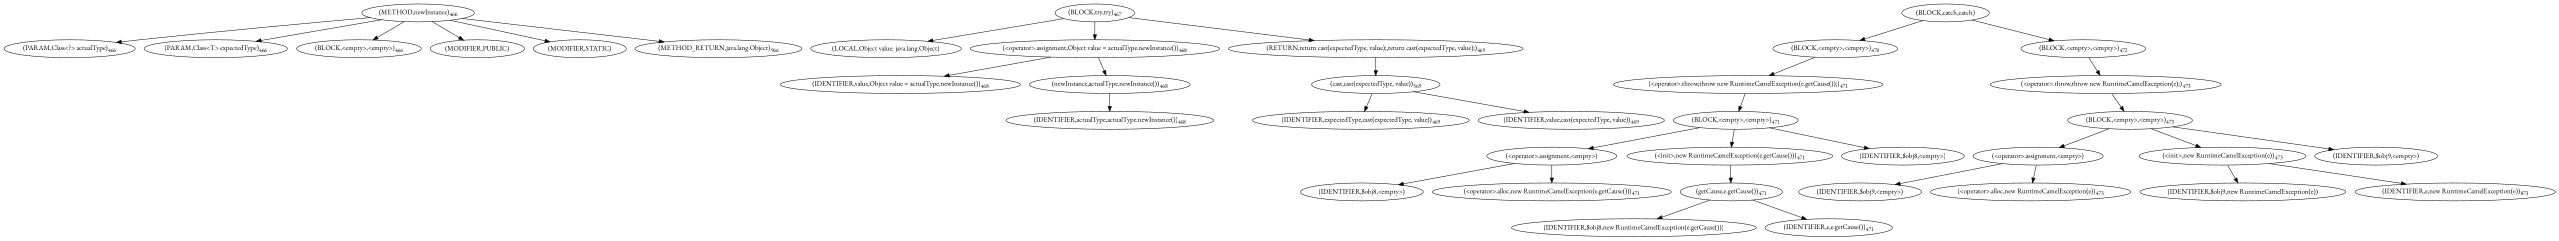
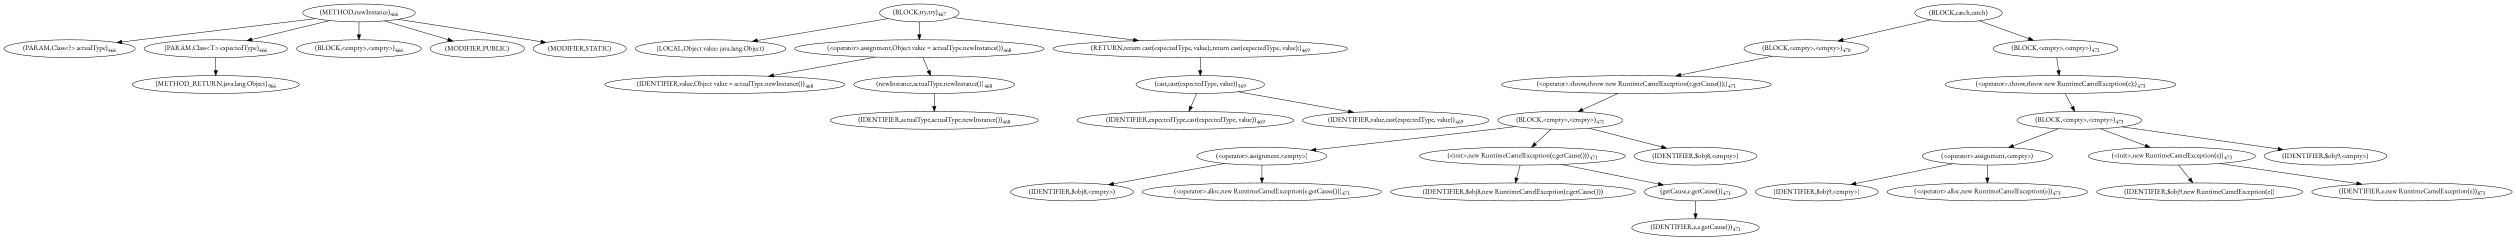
(561, 30) -> (216, 64)
(1686, 209) -> (1518, 172)
